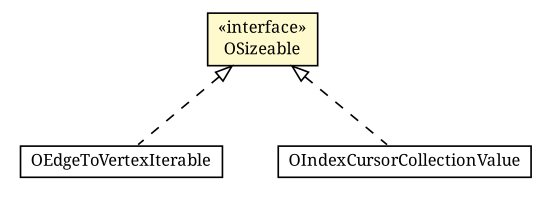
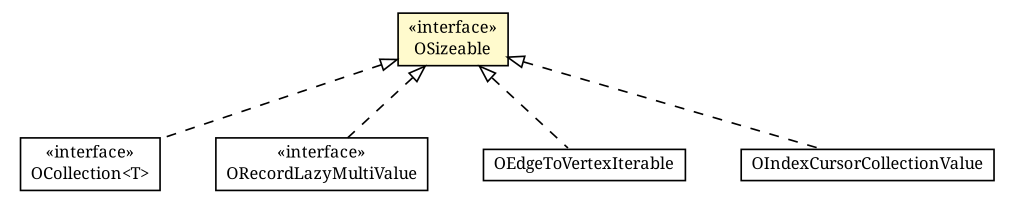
none -> (89, 164)
none -> (321, 164)
